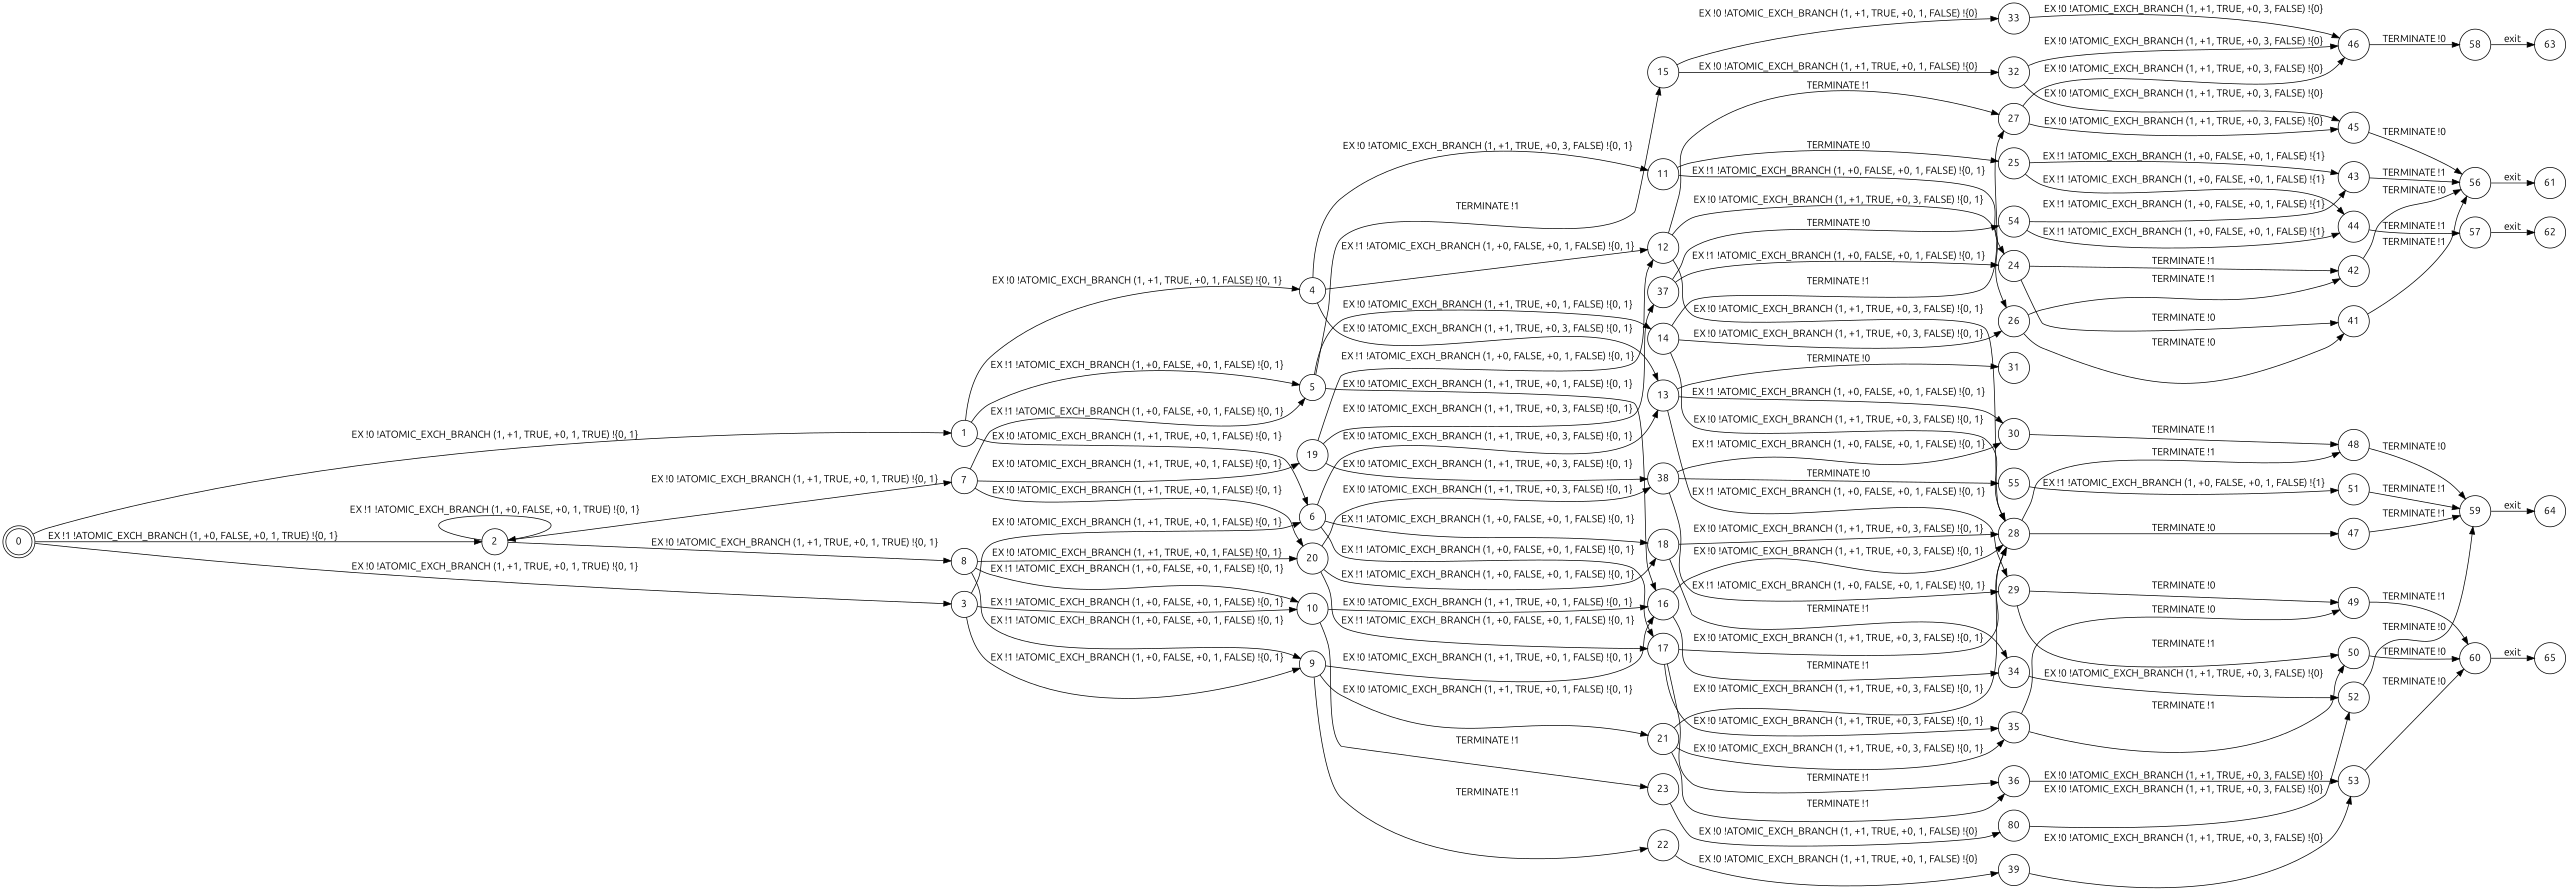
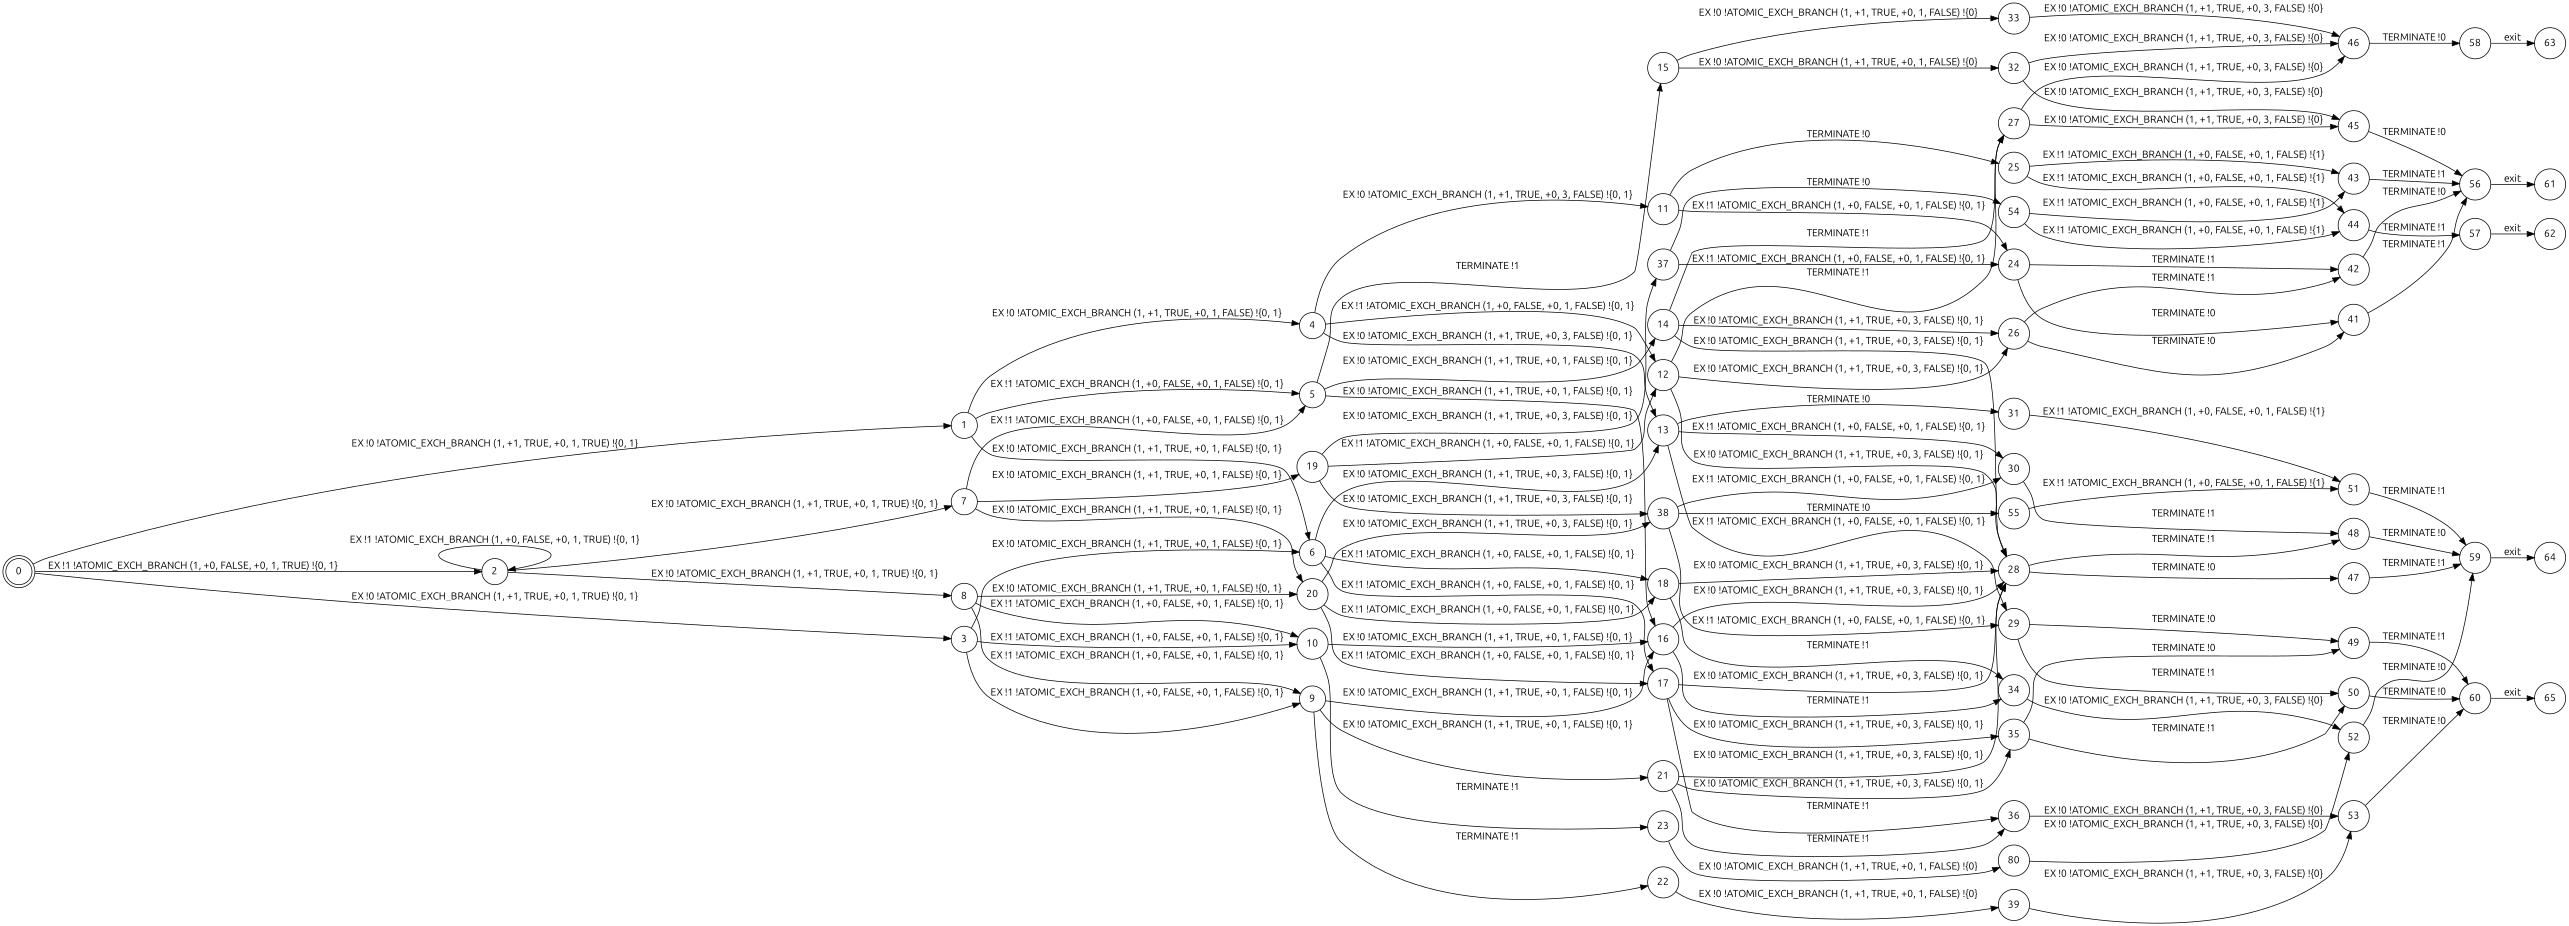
none -> (2183, 438)
